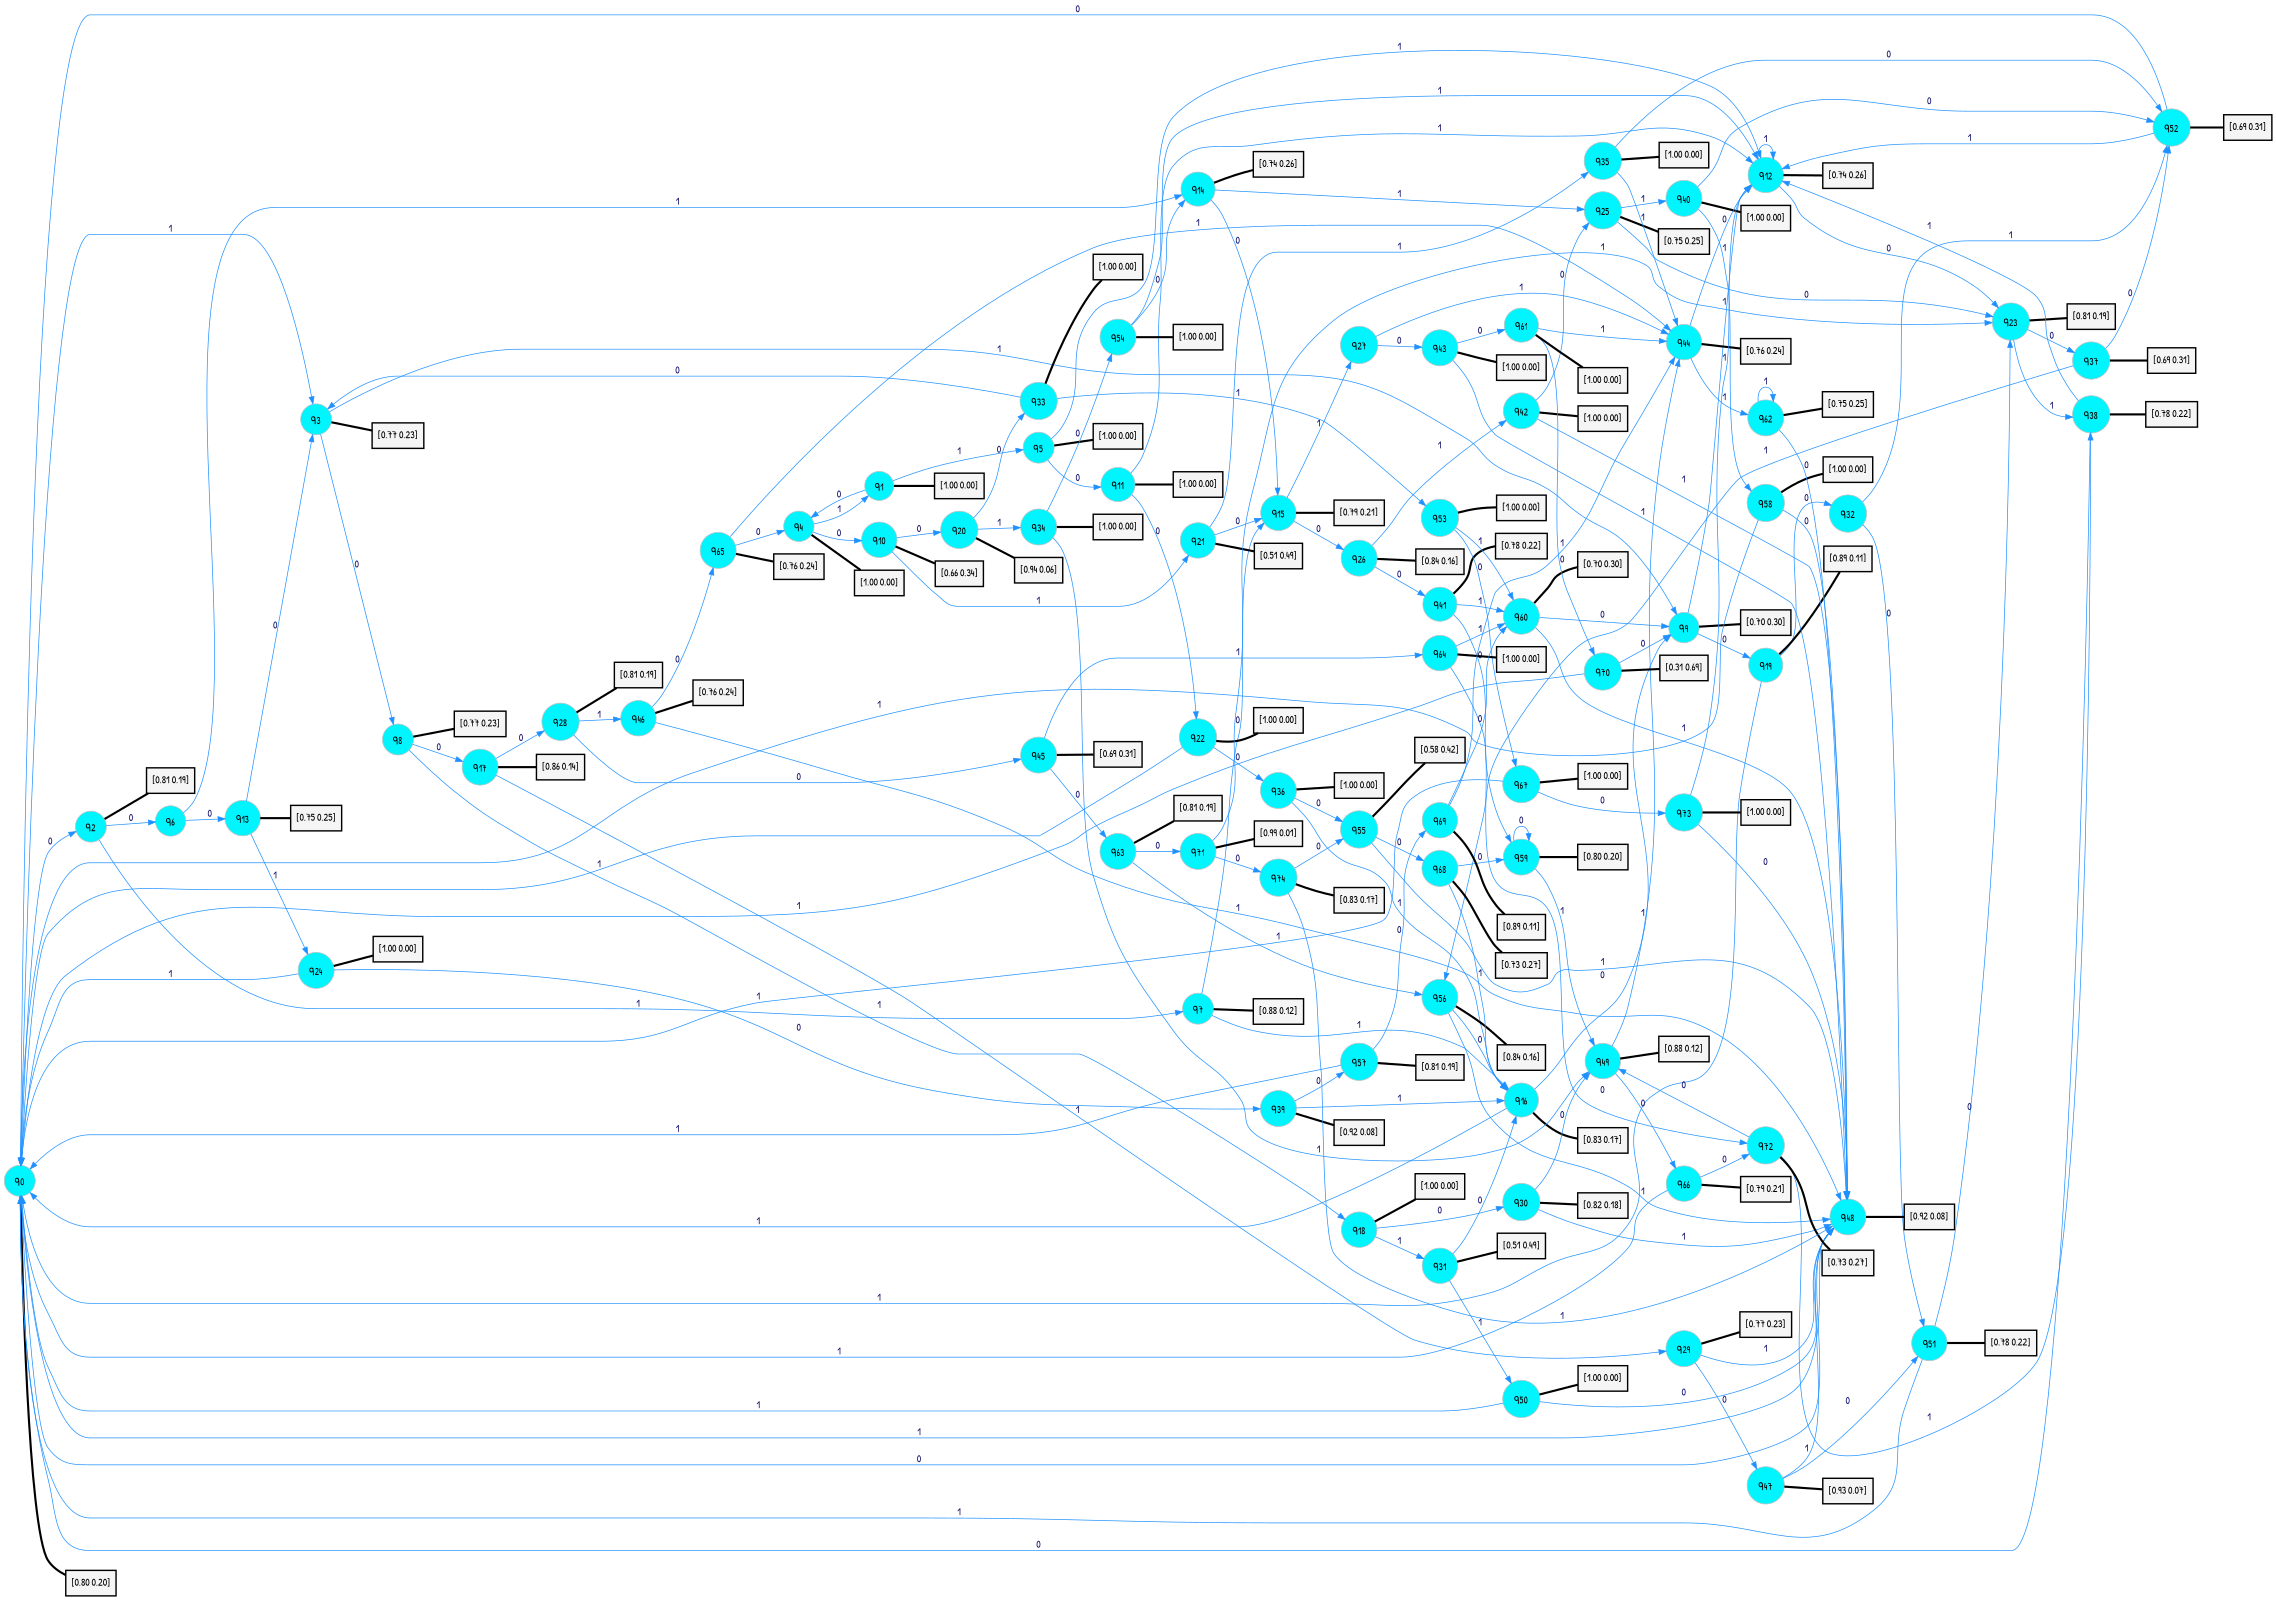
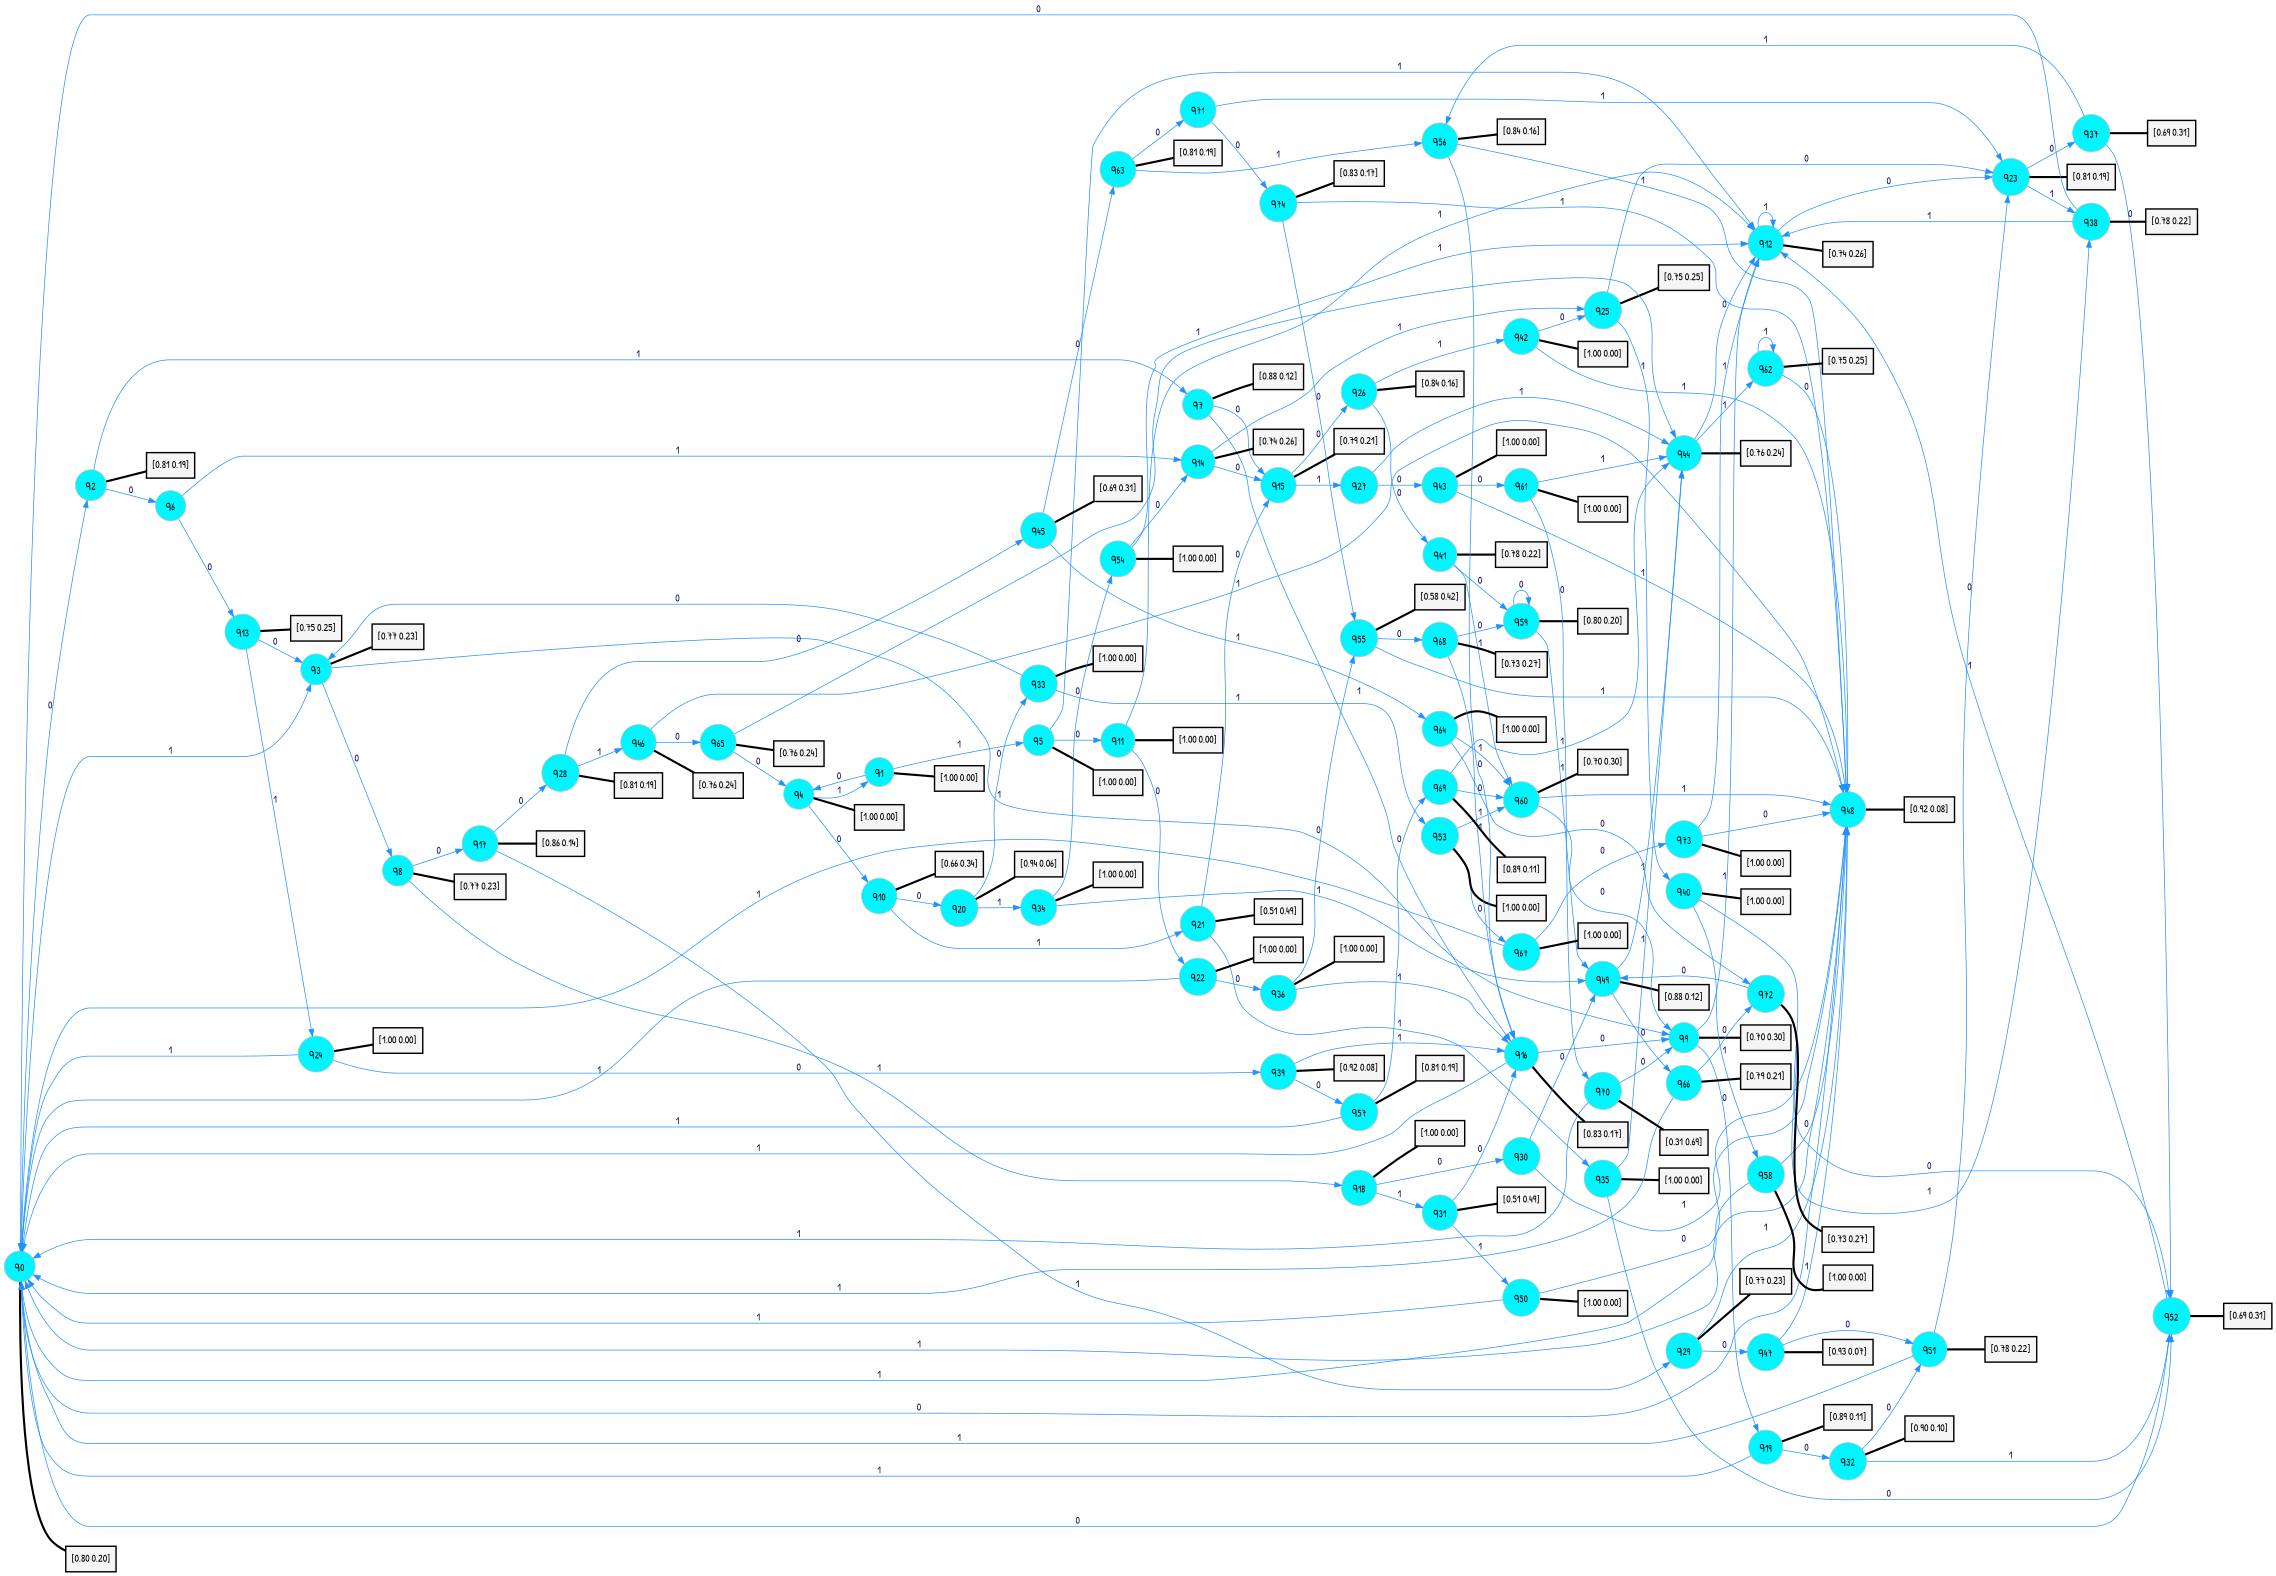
(1278, 834) -> none
(1603, 1206) -> none
none -> (1929, 1429)
